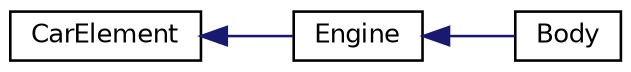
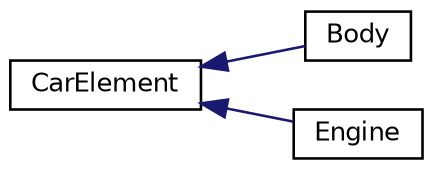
(482, 36) -> (266, 54)
